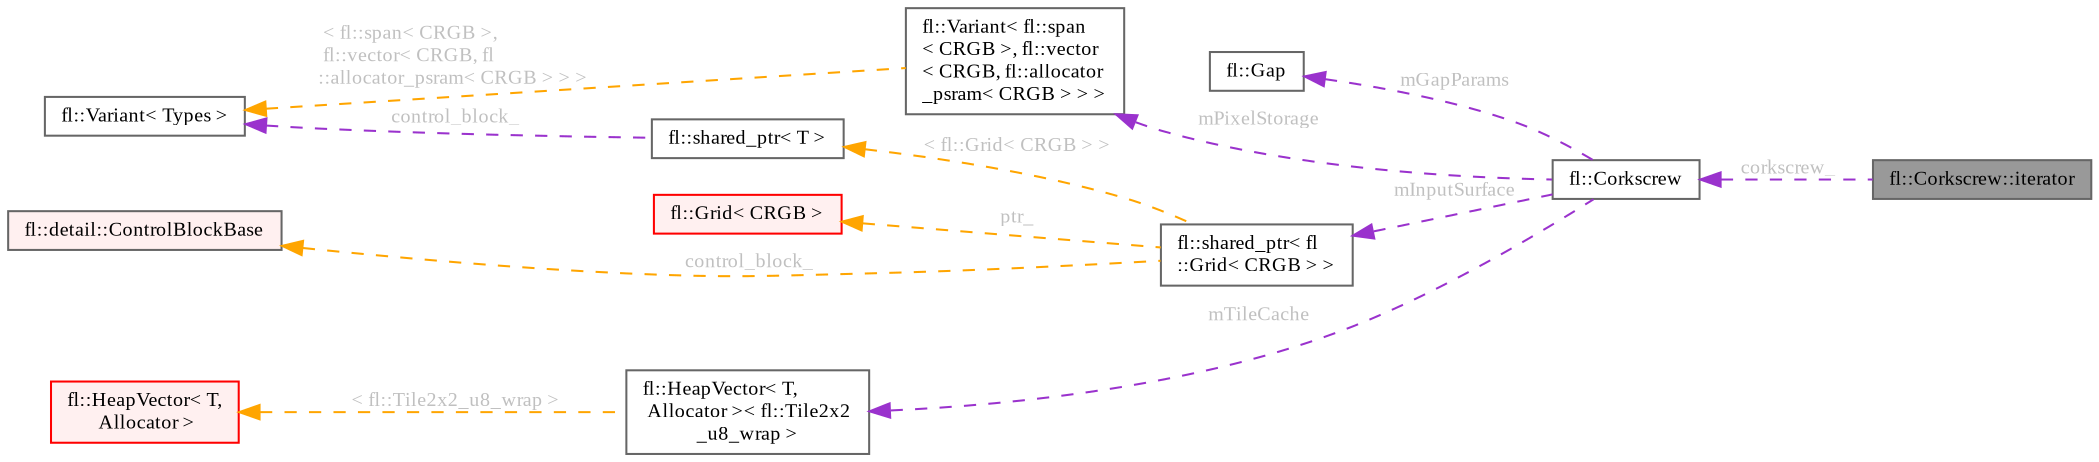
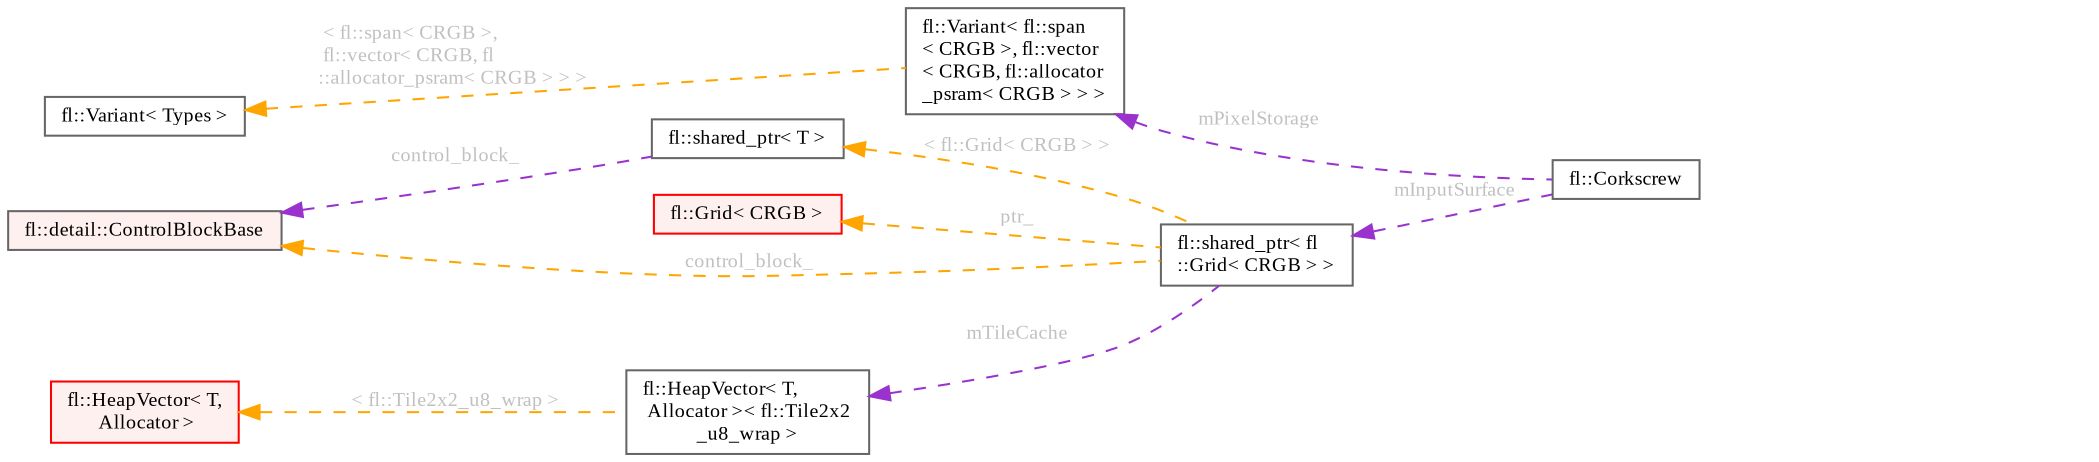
(1257, 71) -> none
(459, 134) -> (477, 185)
(1982, 180) -> none
(1258, 357) -> (1063, 362)
